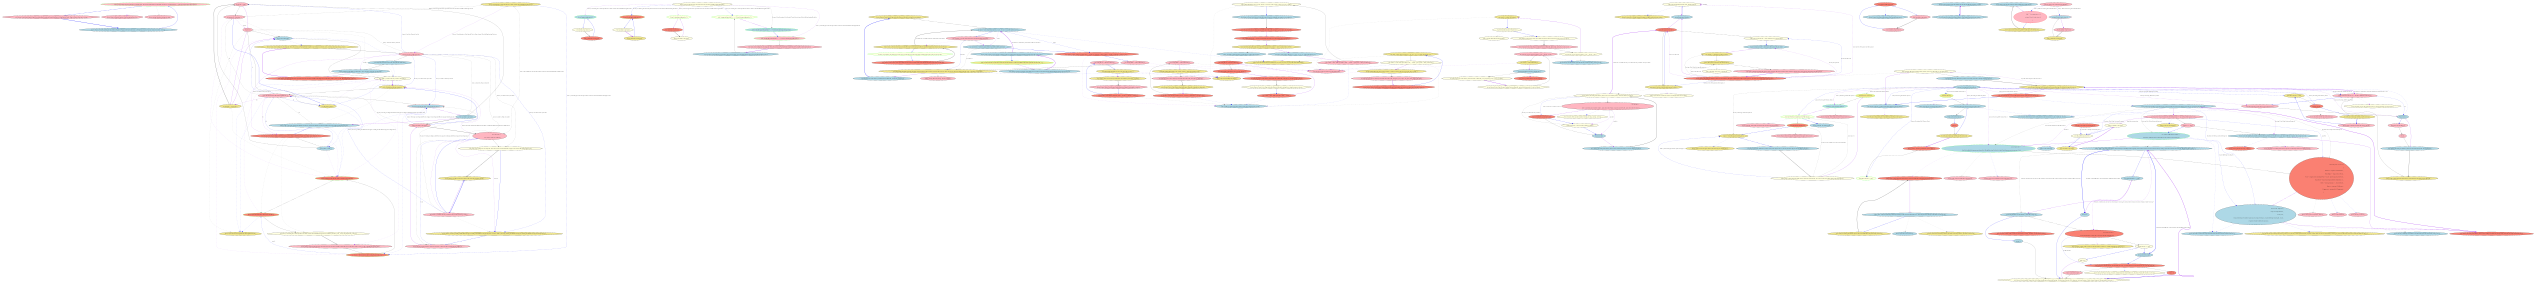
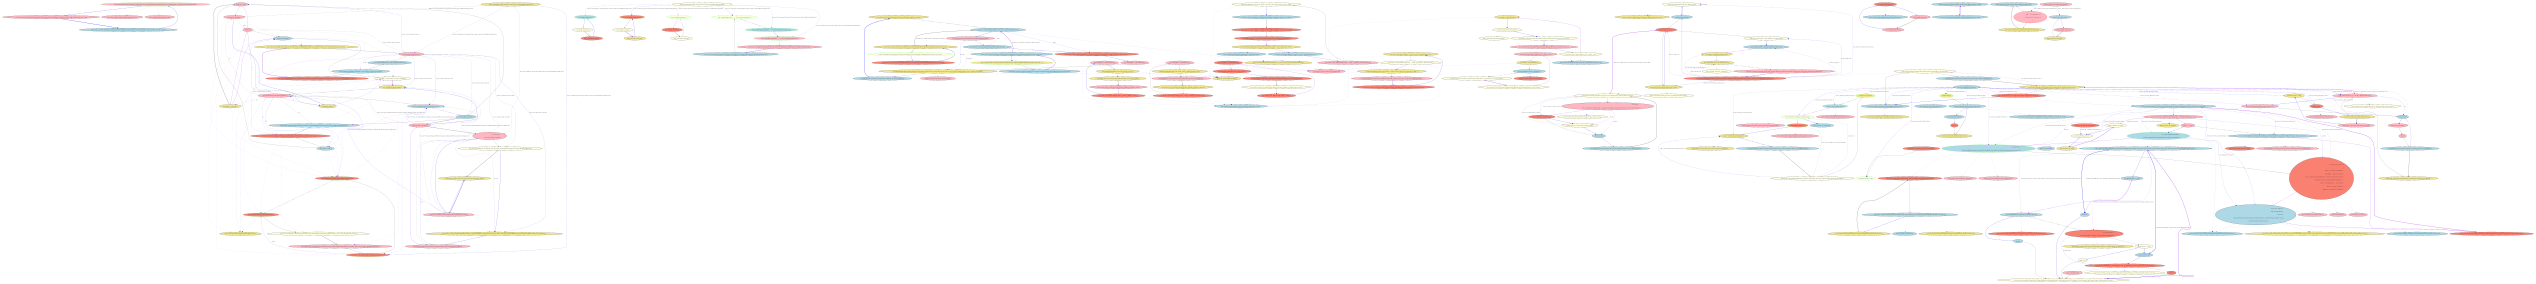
(1938, 142) -> (1938, 142)
